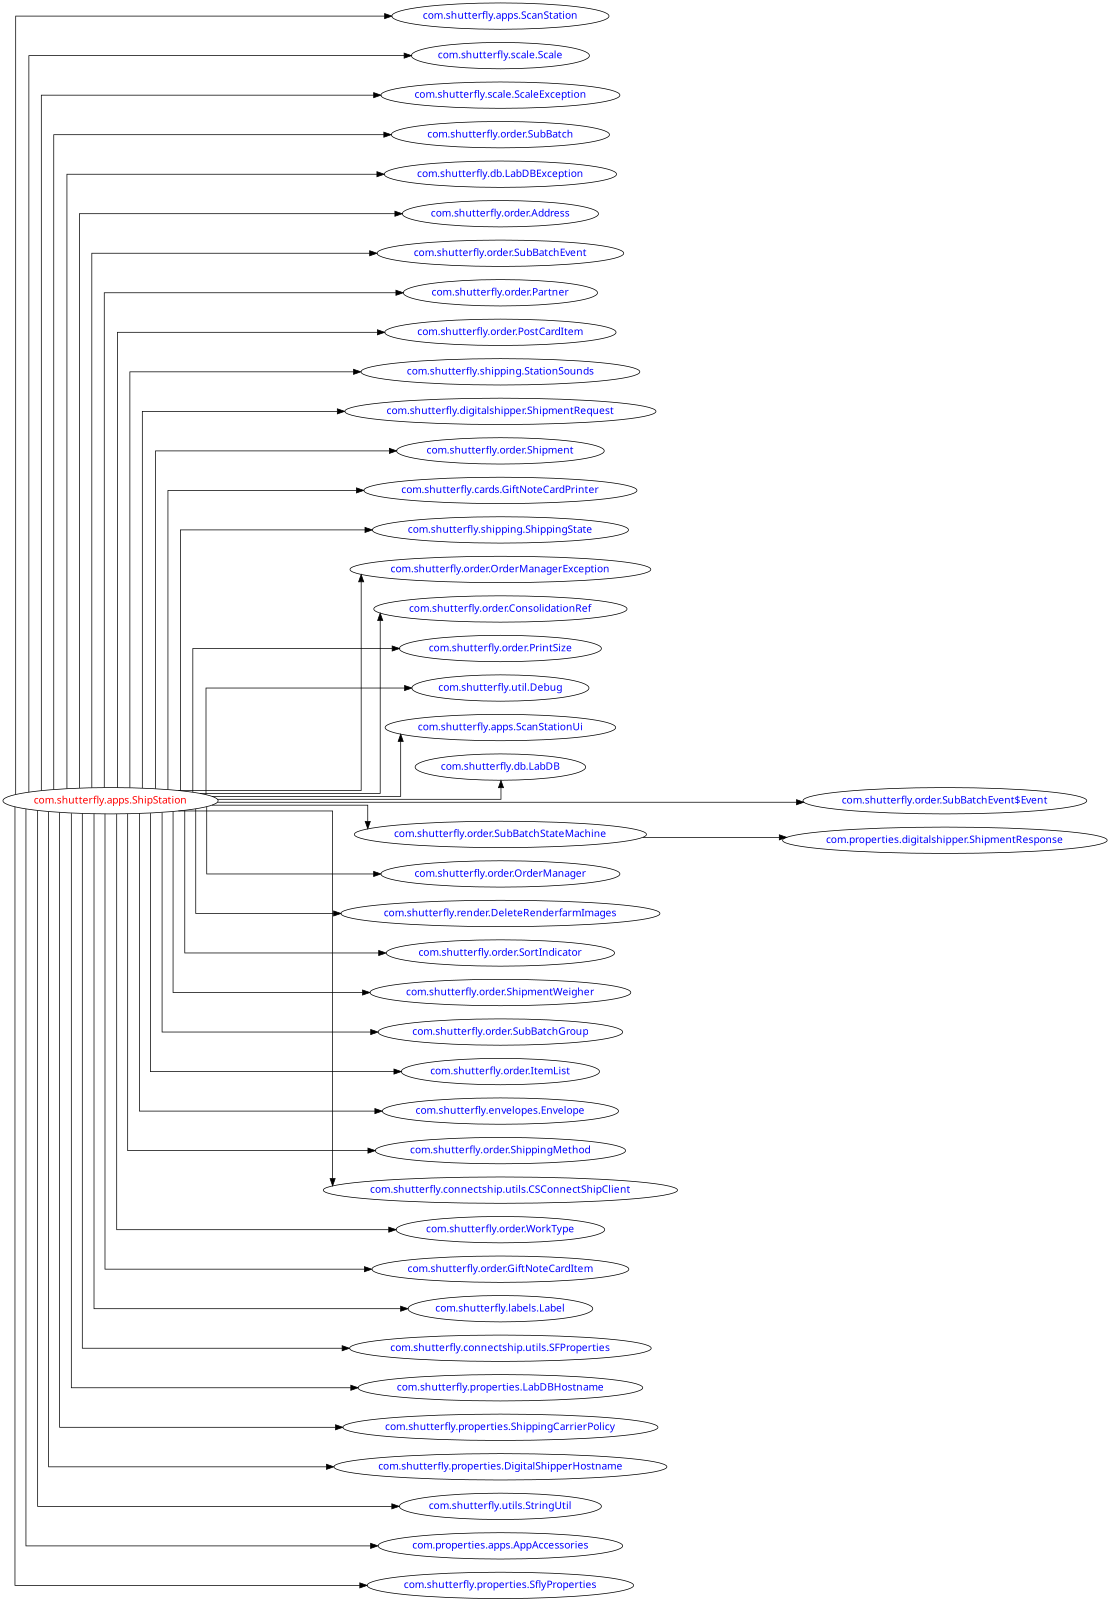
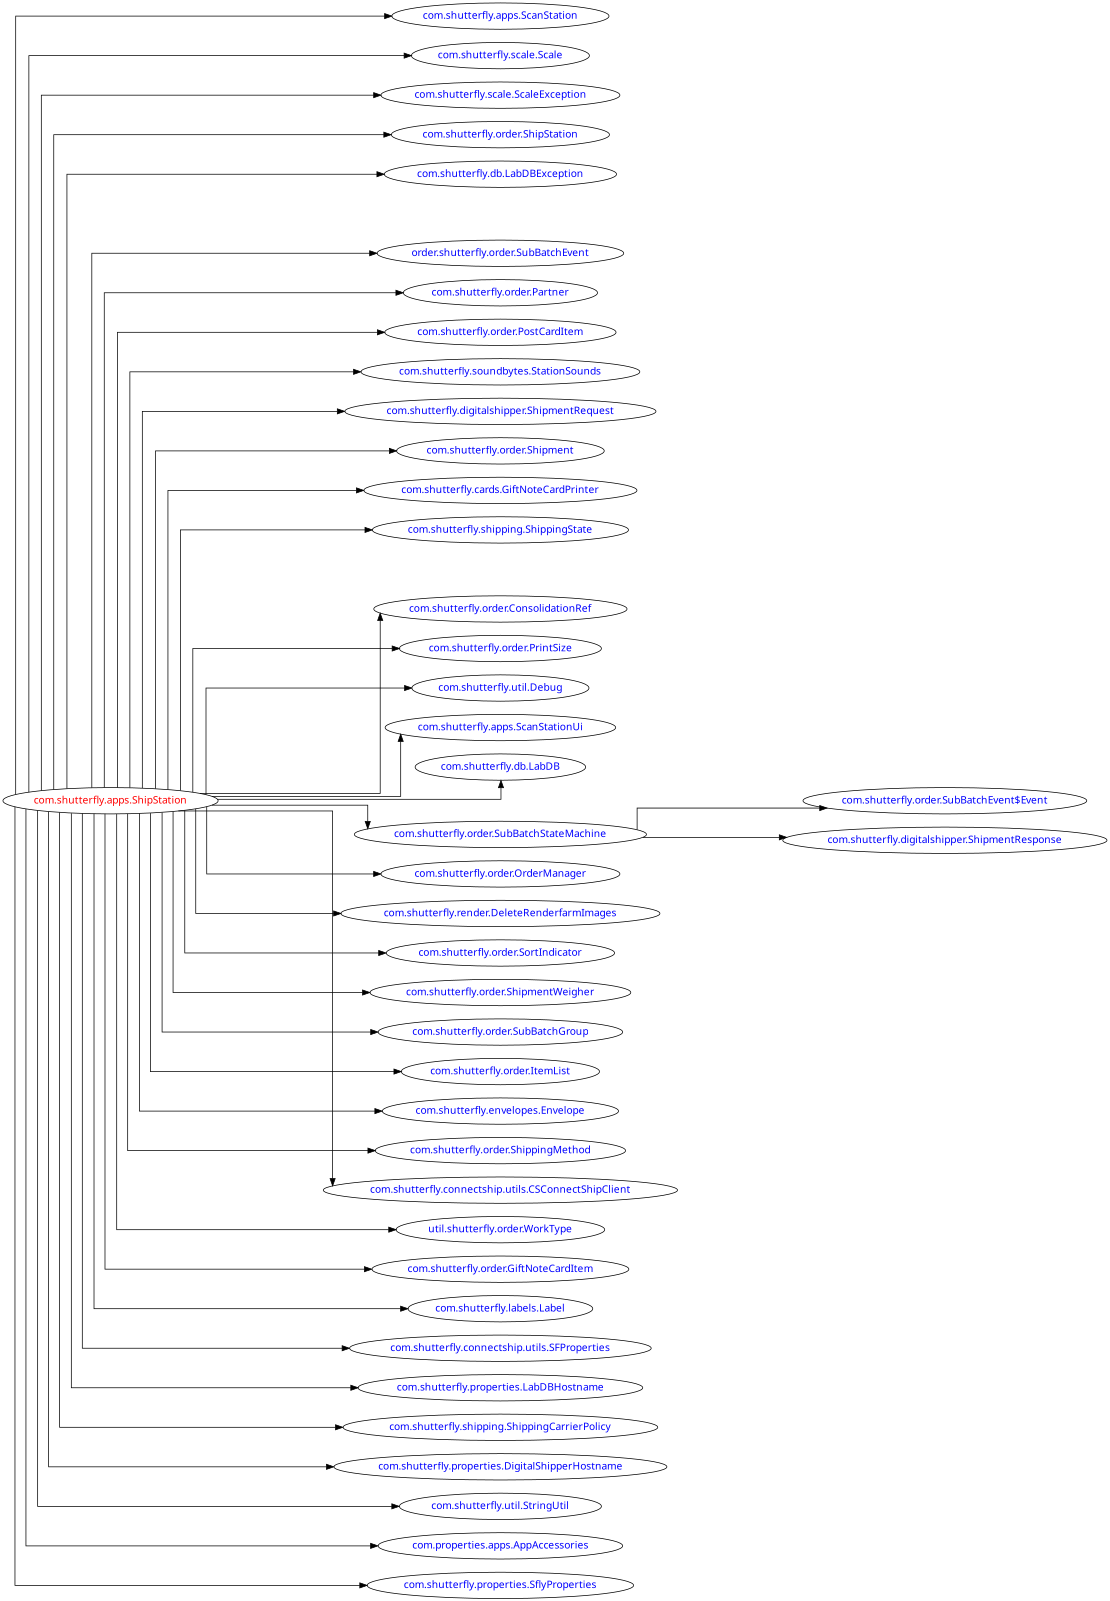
(500, 135) -> (500, 135)
(500, 214) -> none
(500, 253) -> (500, 253)
(500, 372) -> (500, 372)
(500, 569) -> none
(507, 802) -> (718, 808)
(945, 840) -> (945, 840)
(500, 1230) -> (500, 1230)
(500, 1427) -> (500, 1427)
(500, 1506) -> (500, 1506)
